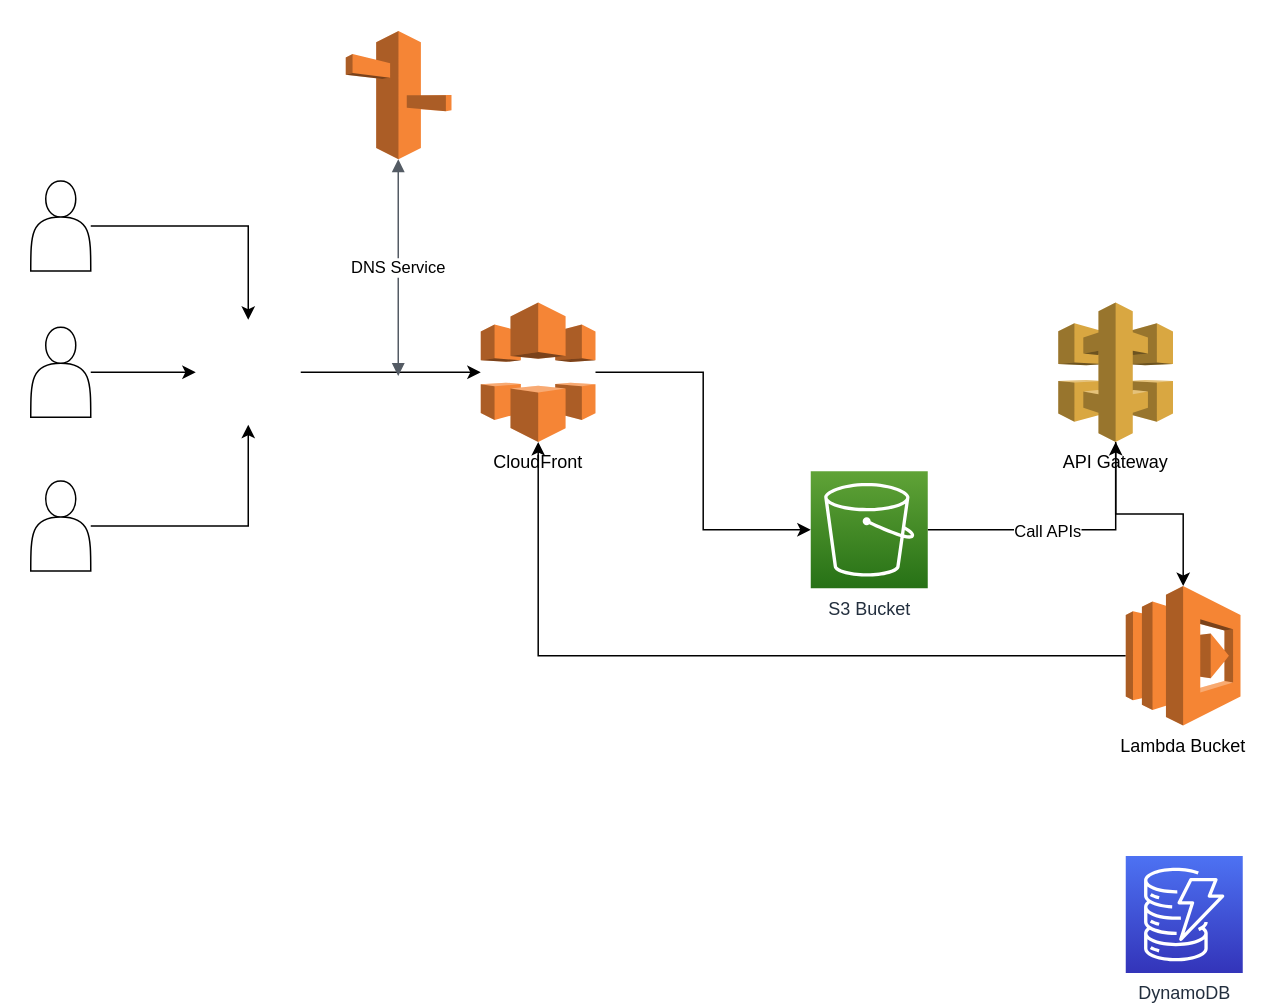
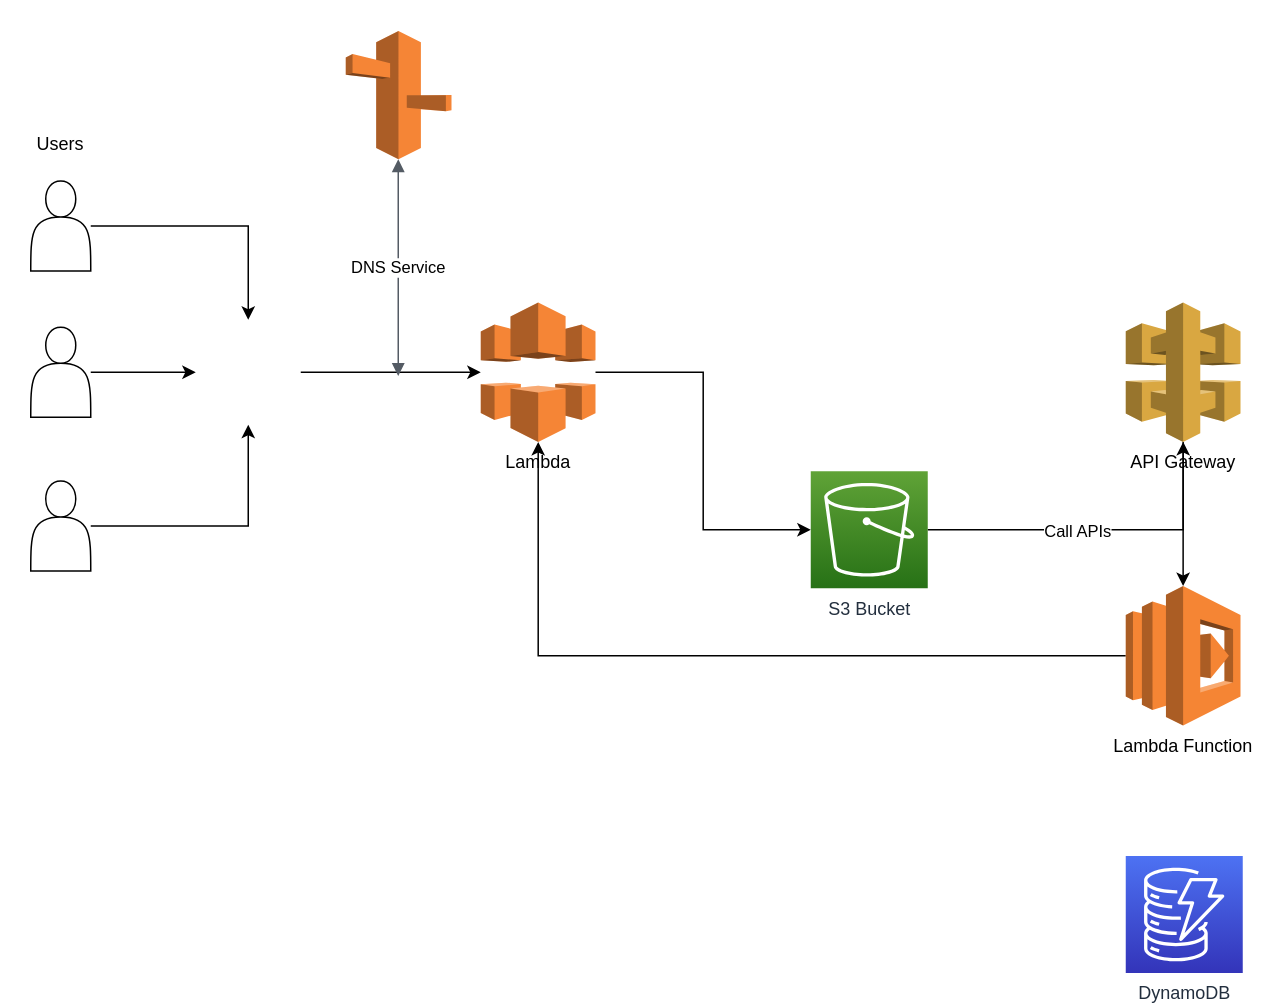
none -> (61, 144)
(1116, 372) -> (1183, 372)
(539, 463) -> (539, 463)
(1184, 747) -> (1184, 747)
